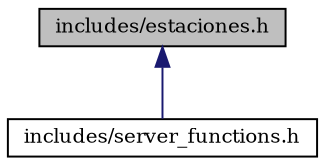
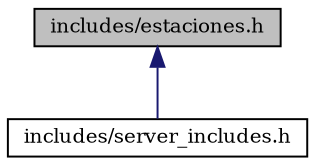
(162, 138) -> (158, 138)
